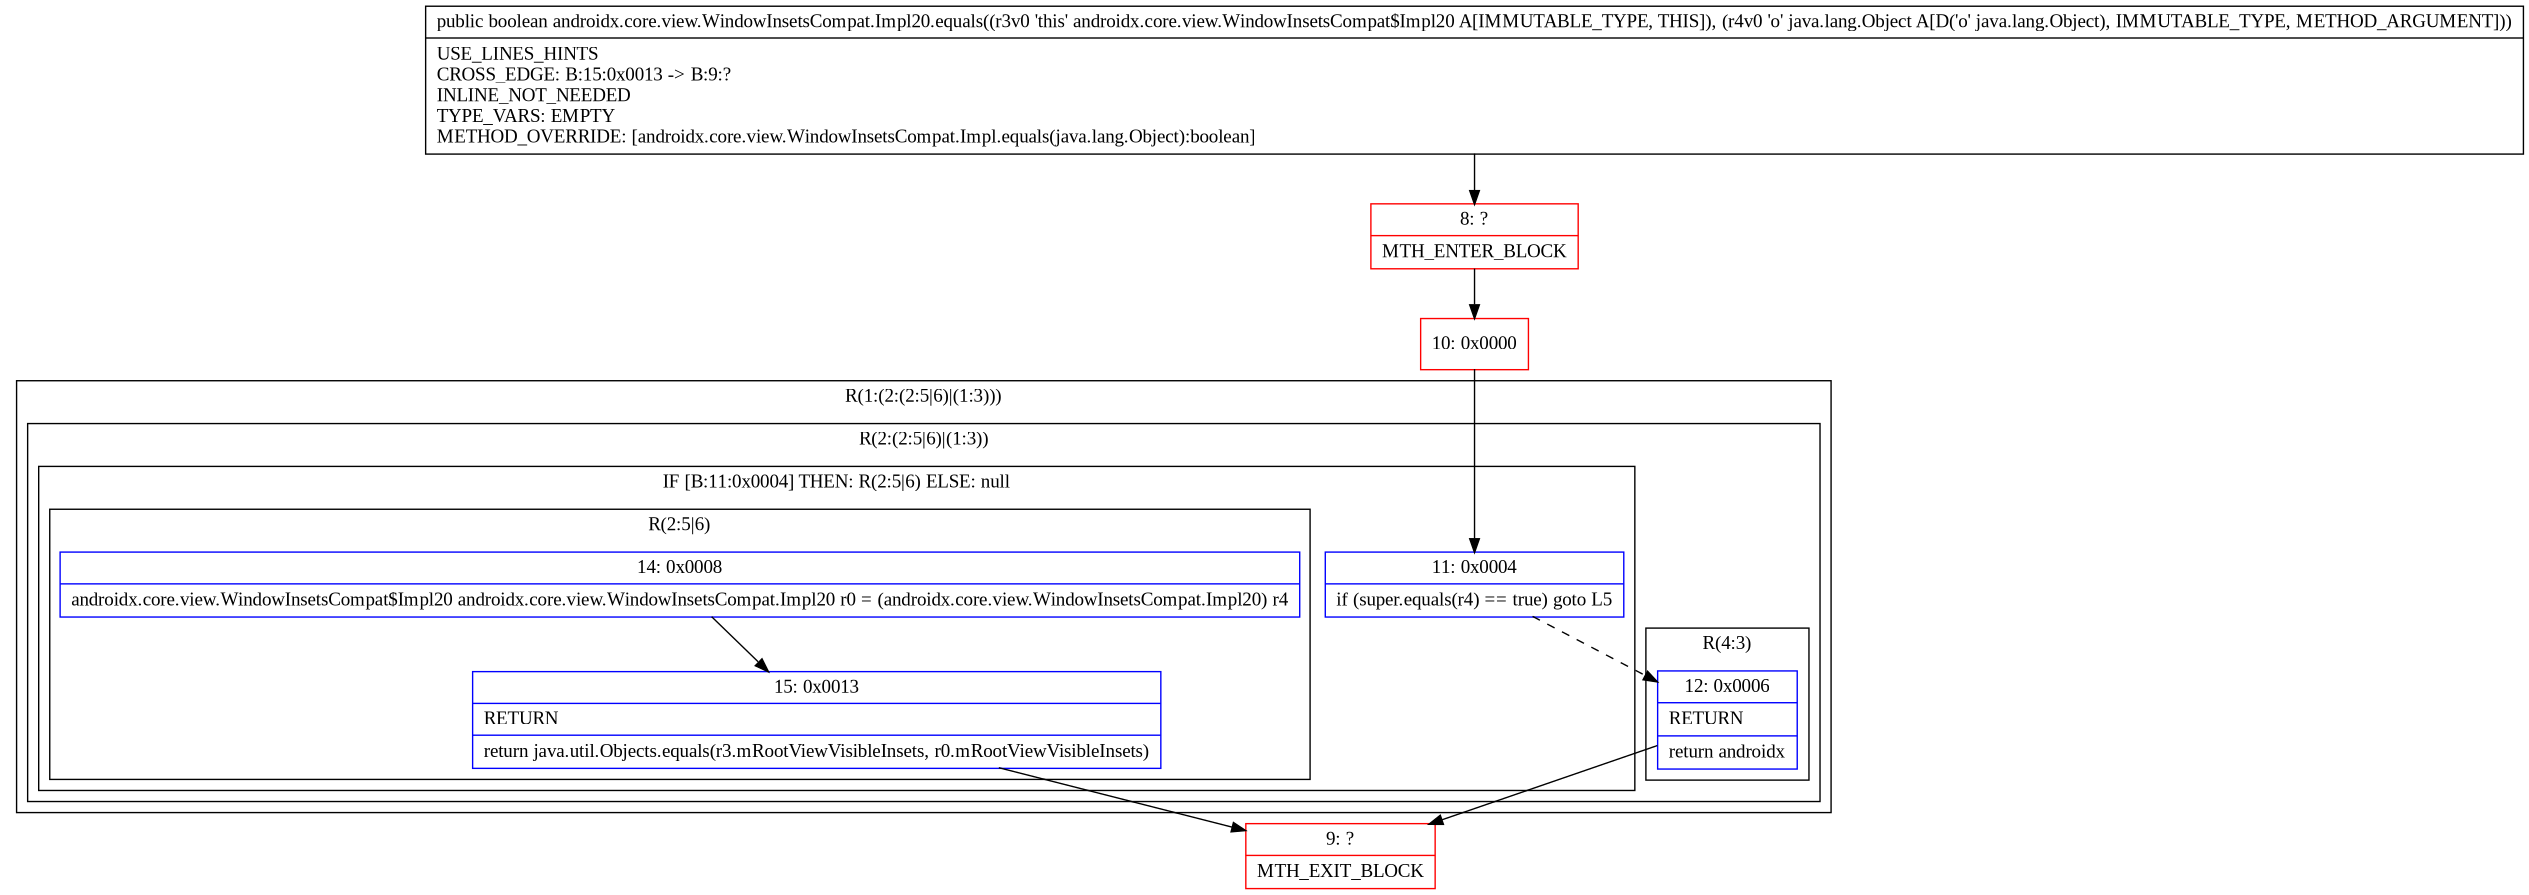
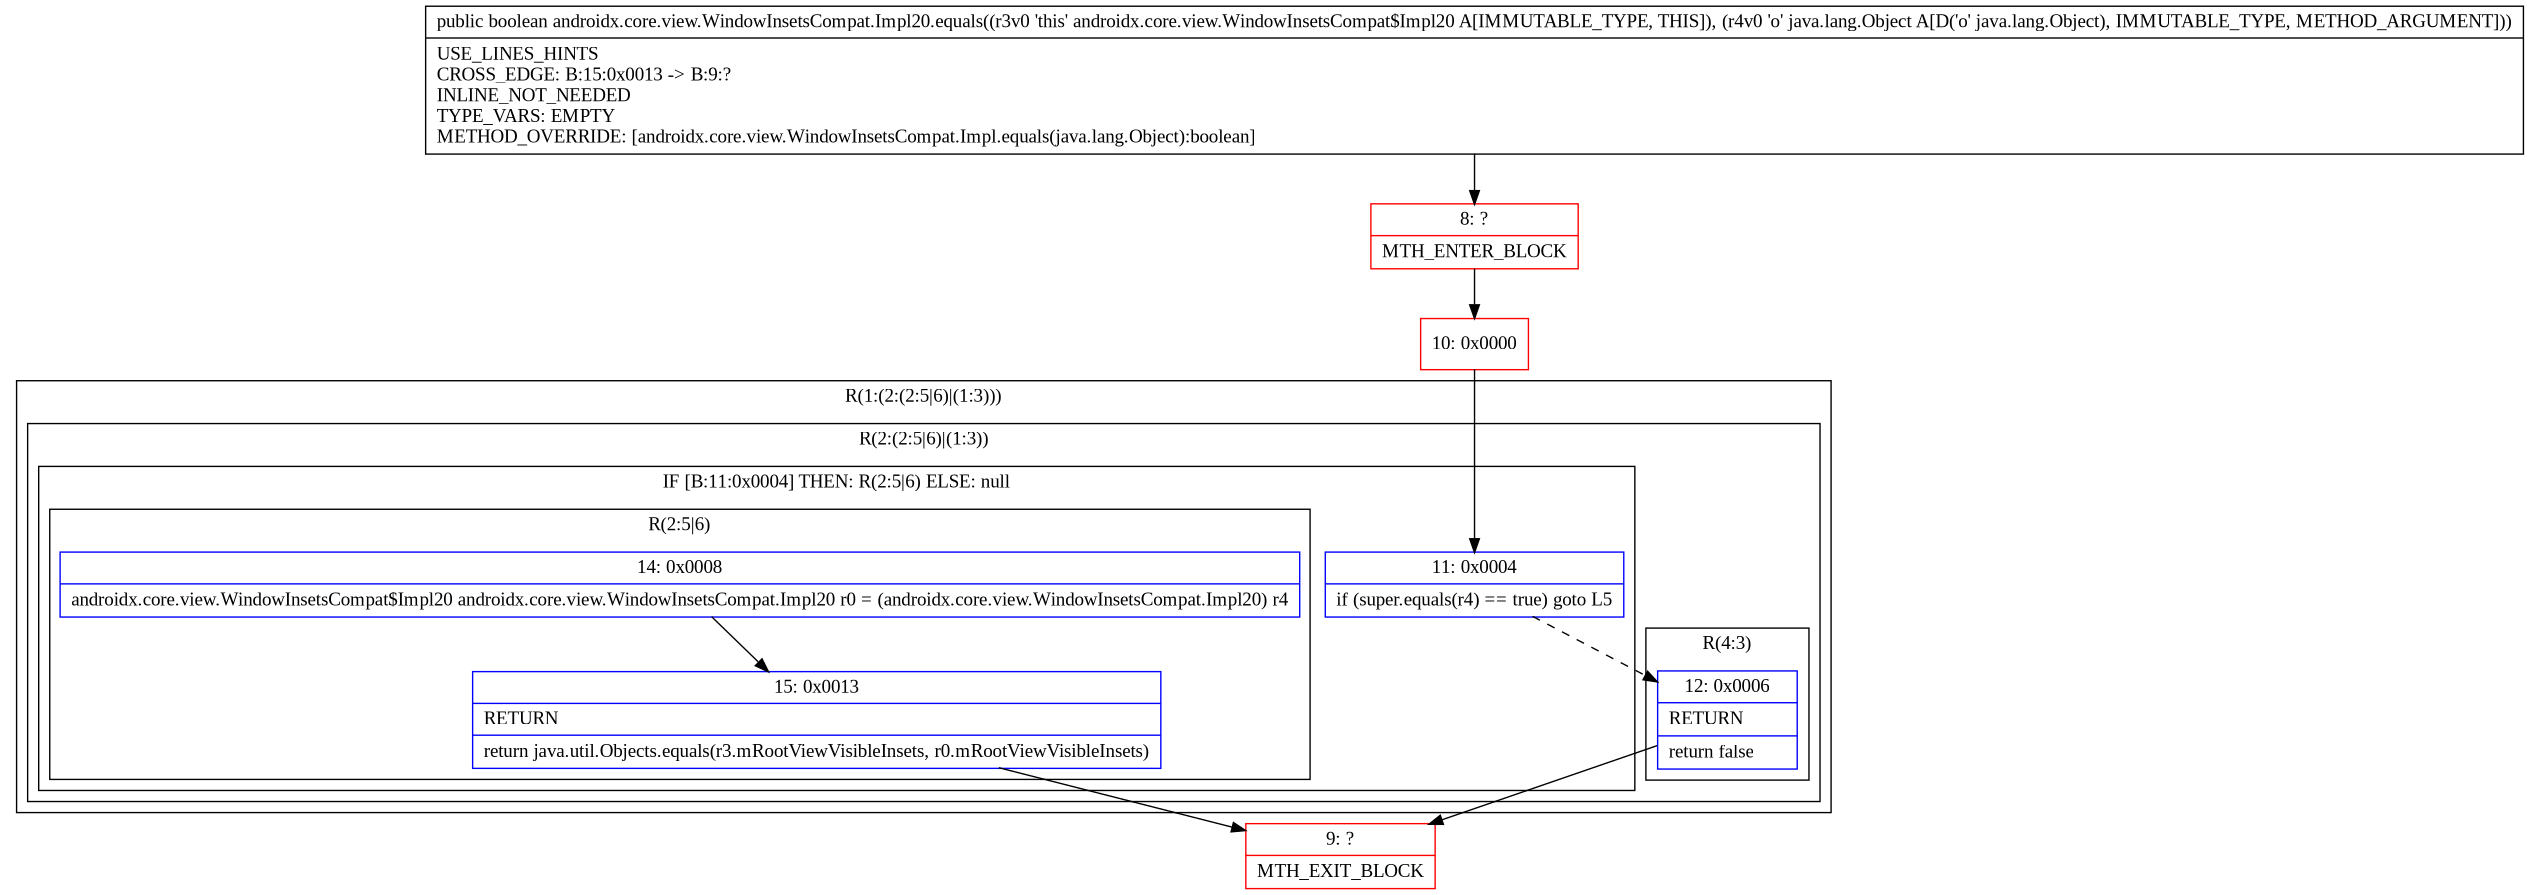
(1727, 752) -> (1712, 752)
